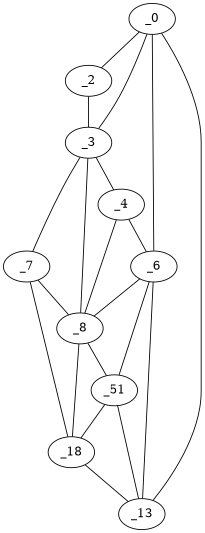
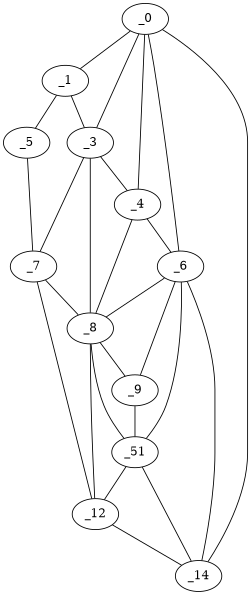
(89, 81) -> (65, 81)
none -> (141, 112)
none -> (27, 143)
none -> (135, 390)
(71, 452) -> (95, 514)
(142, 514) -> (199, 576)
